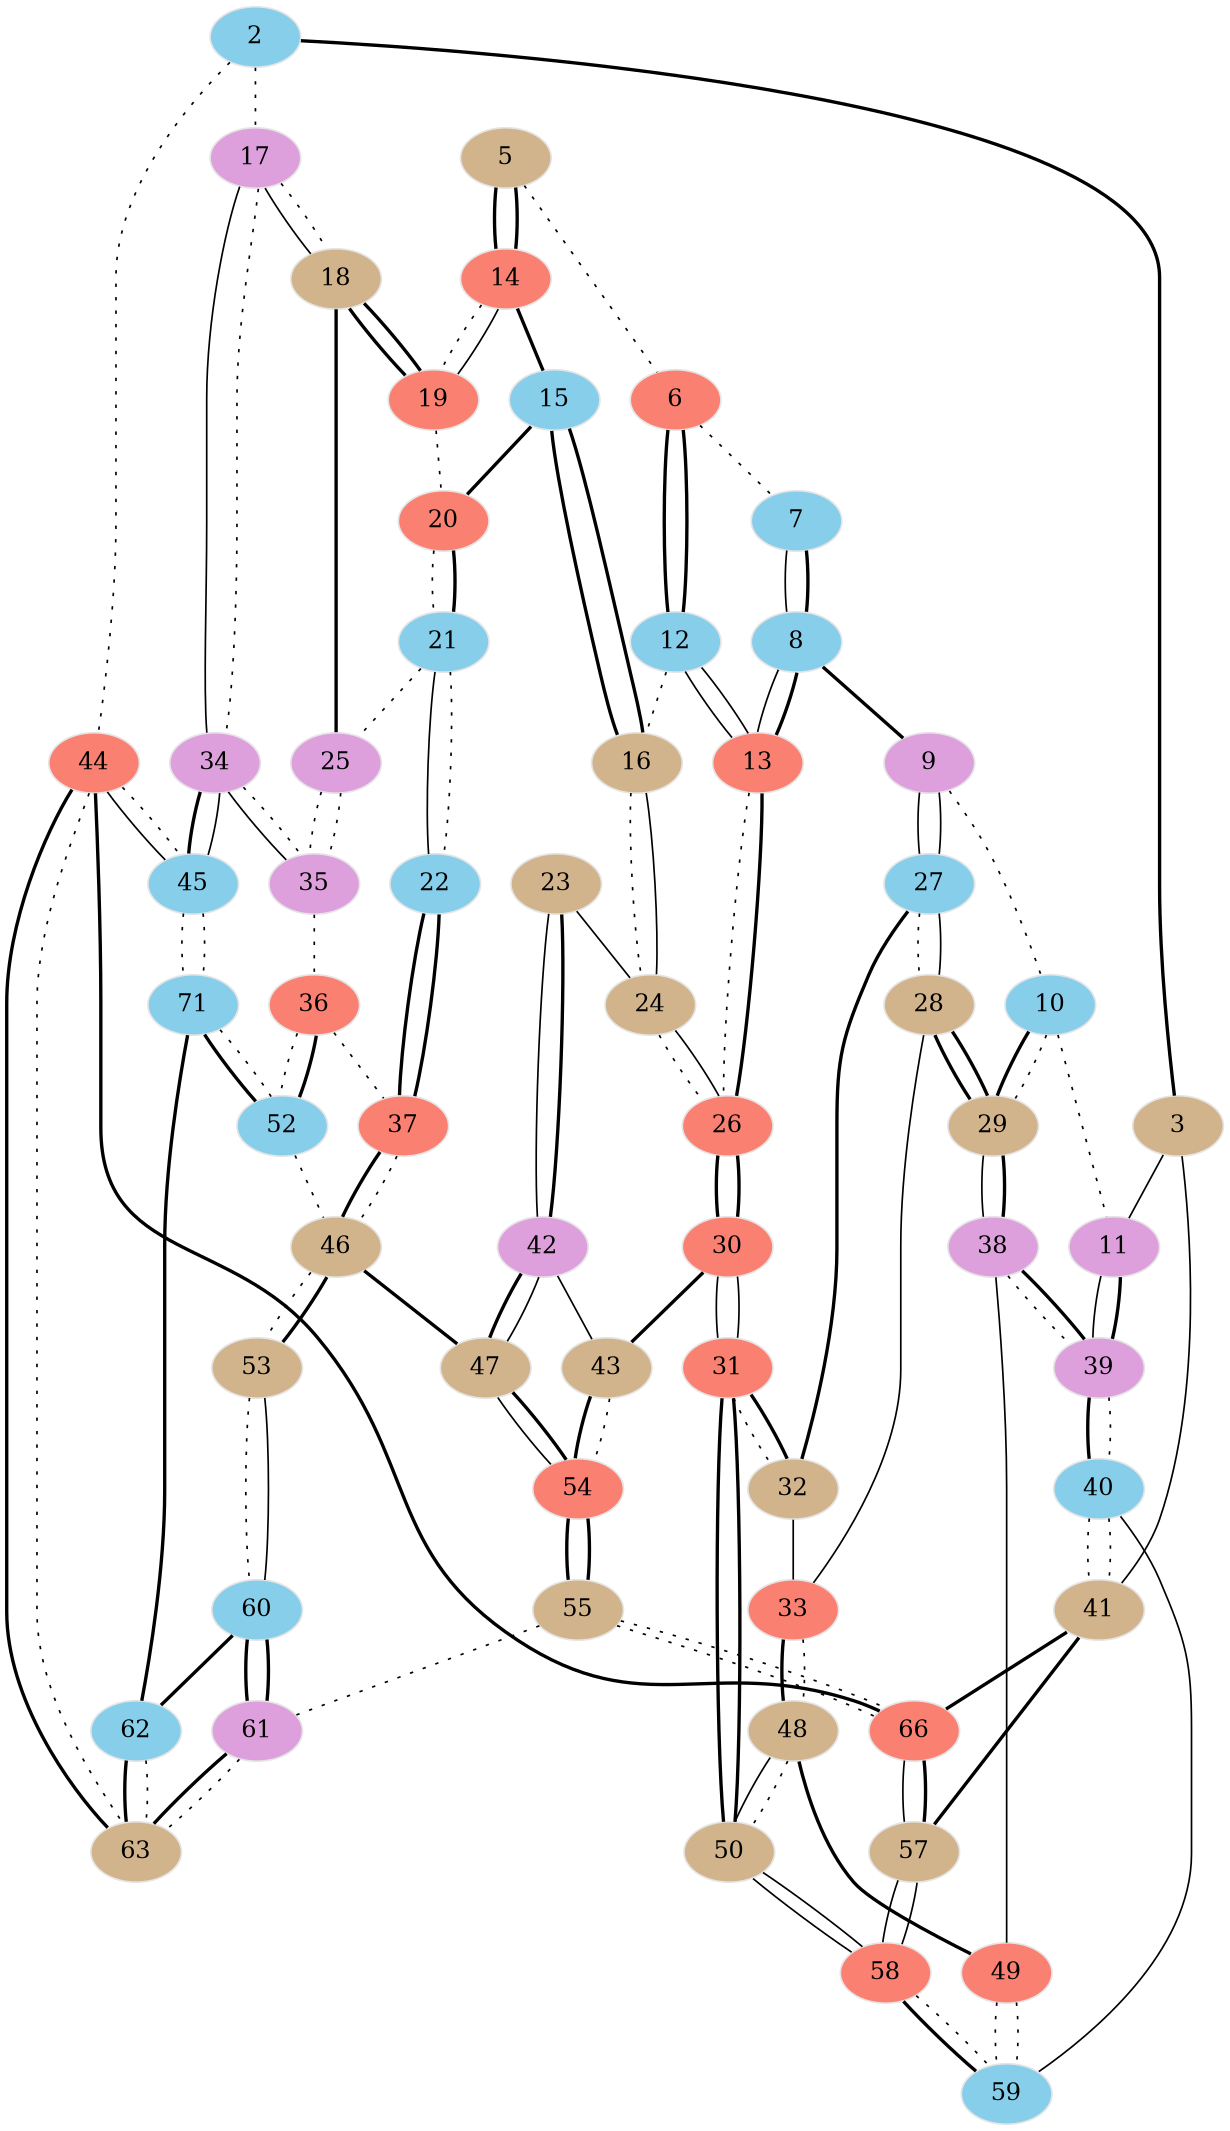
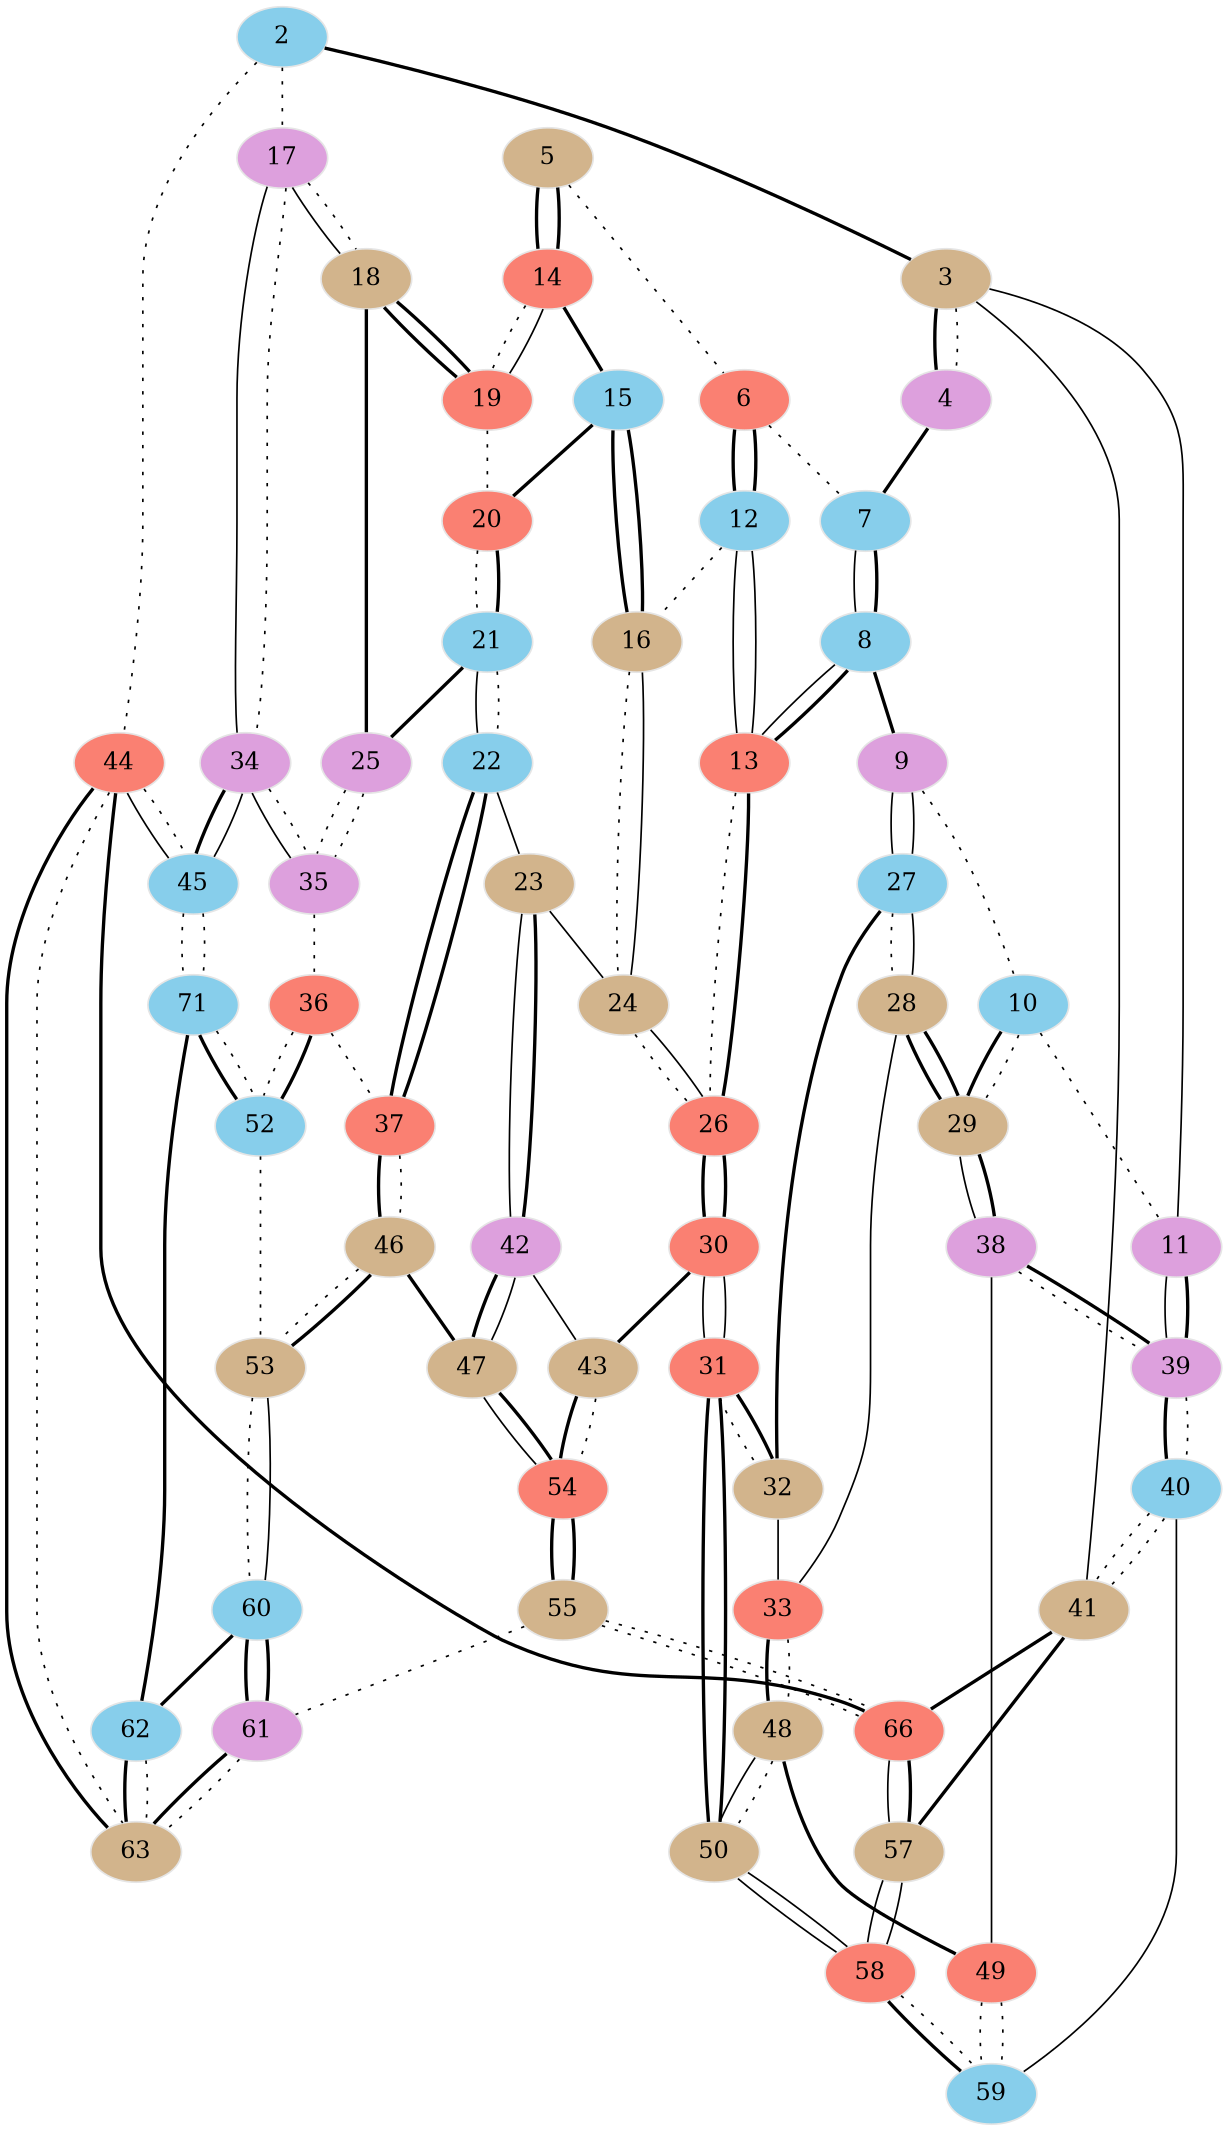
none -> (946, 400)
(390, 702) -> (427, 702)
none -> (508, 823)
(309, 1187) -> (260, 1247)
